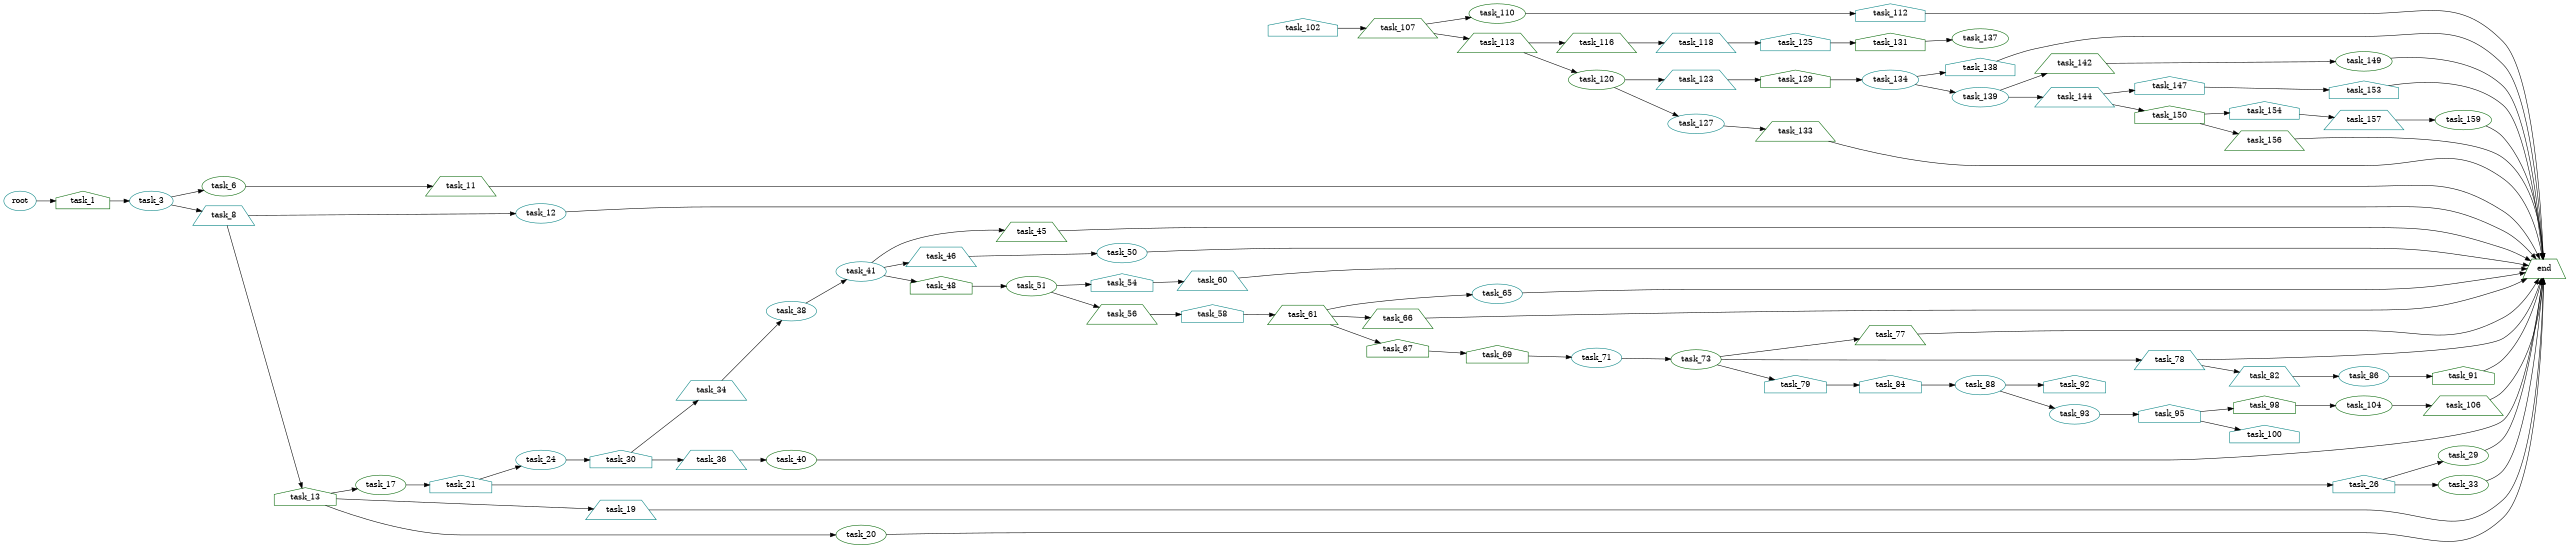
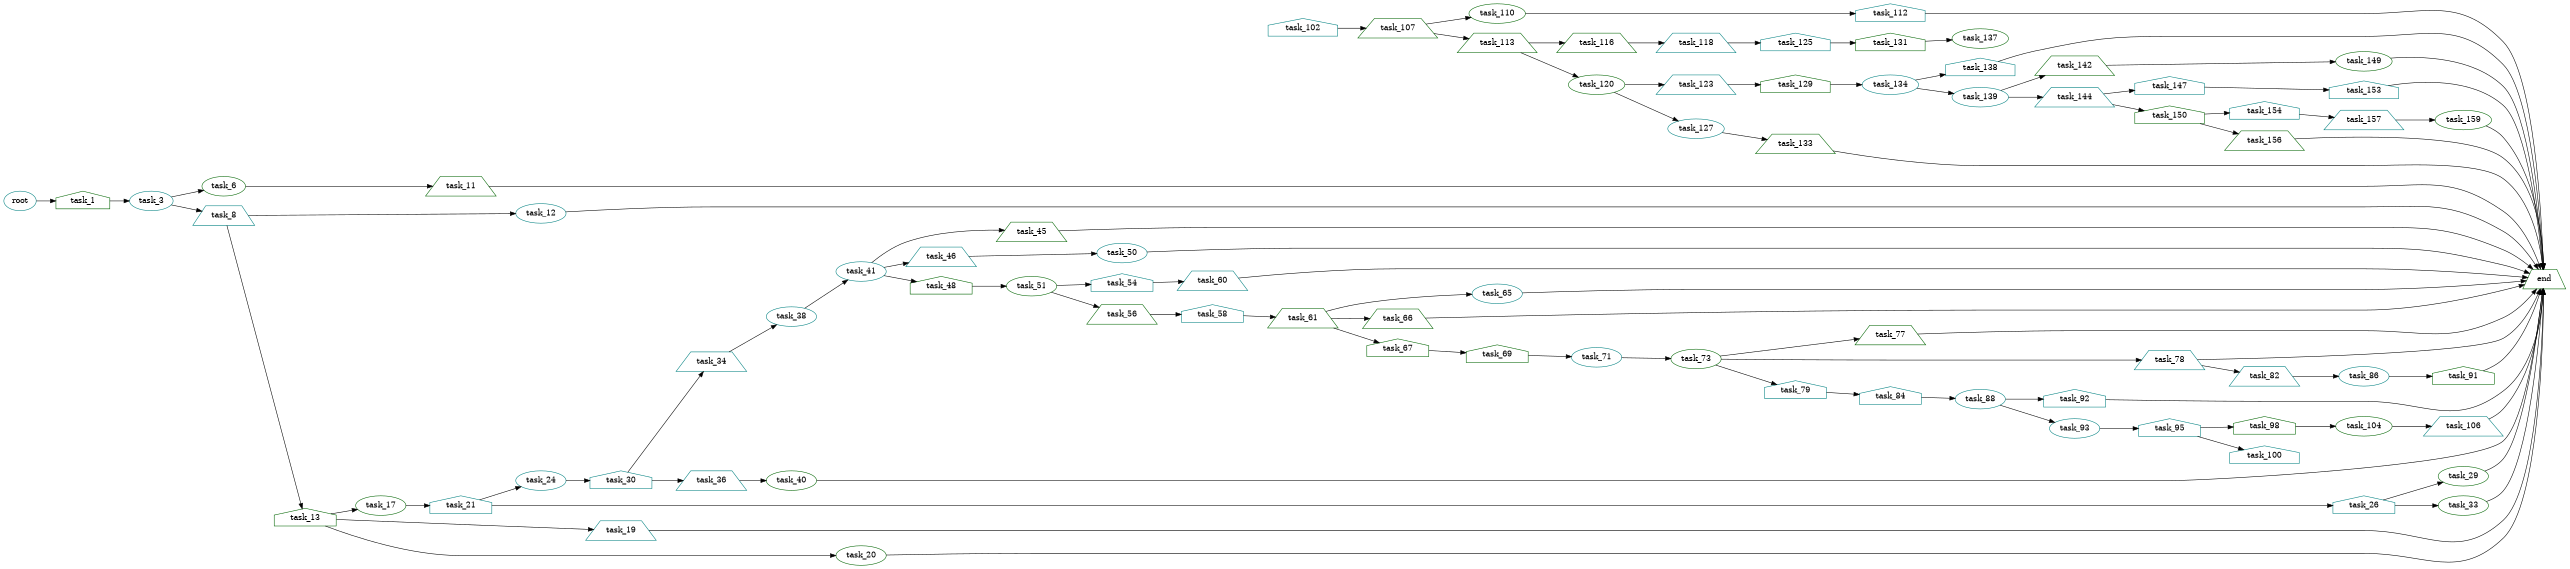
none -> (2361, 401)
(2463, 406) -> (2463, 426)
